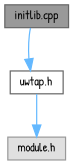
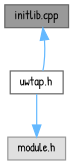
(29, 43) -> (45, 56)
